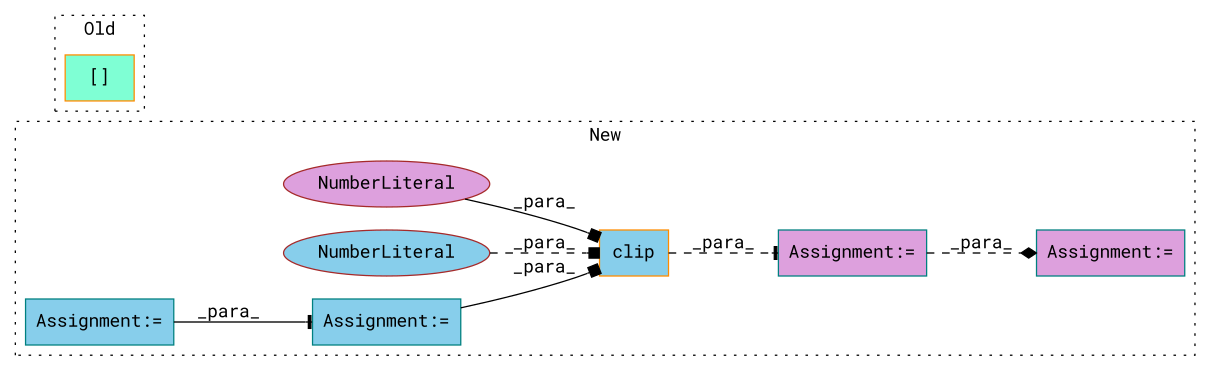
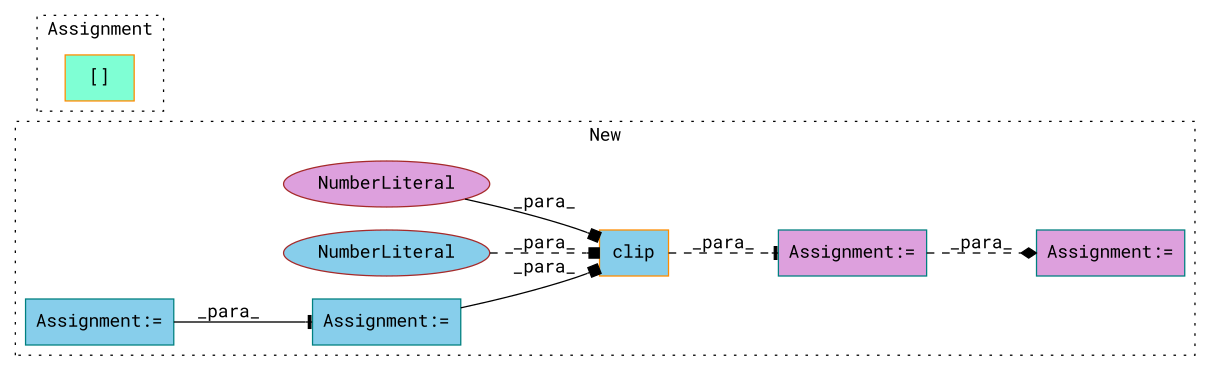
(100, 30) -> (100, 30)
